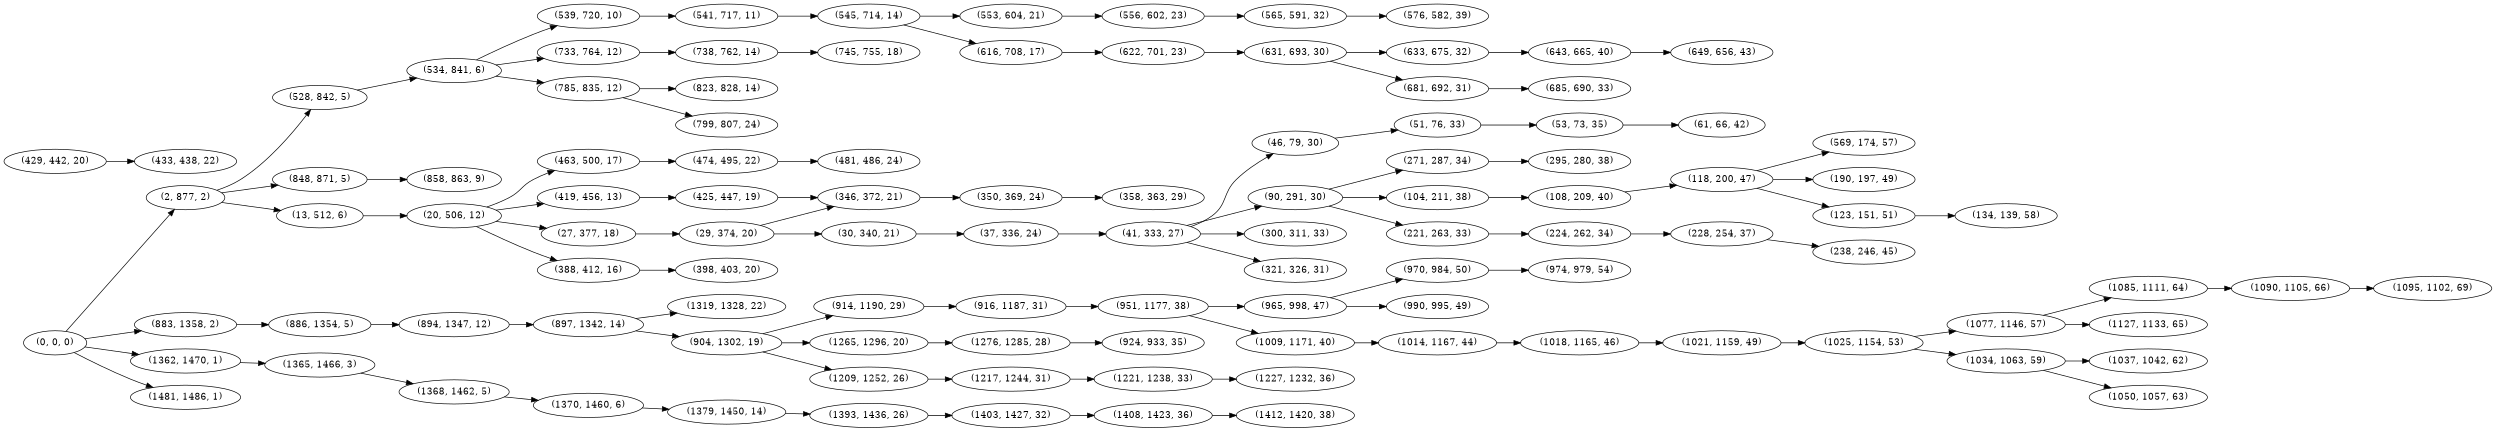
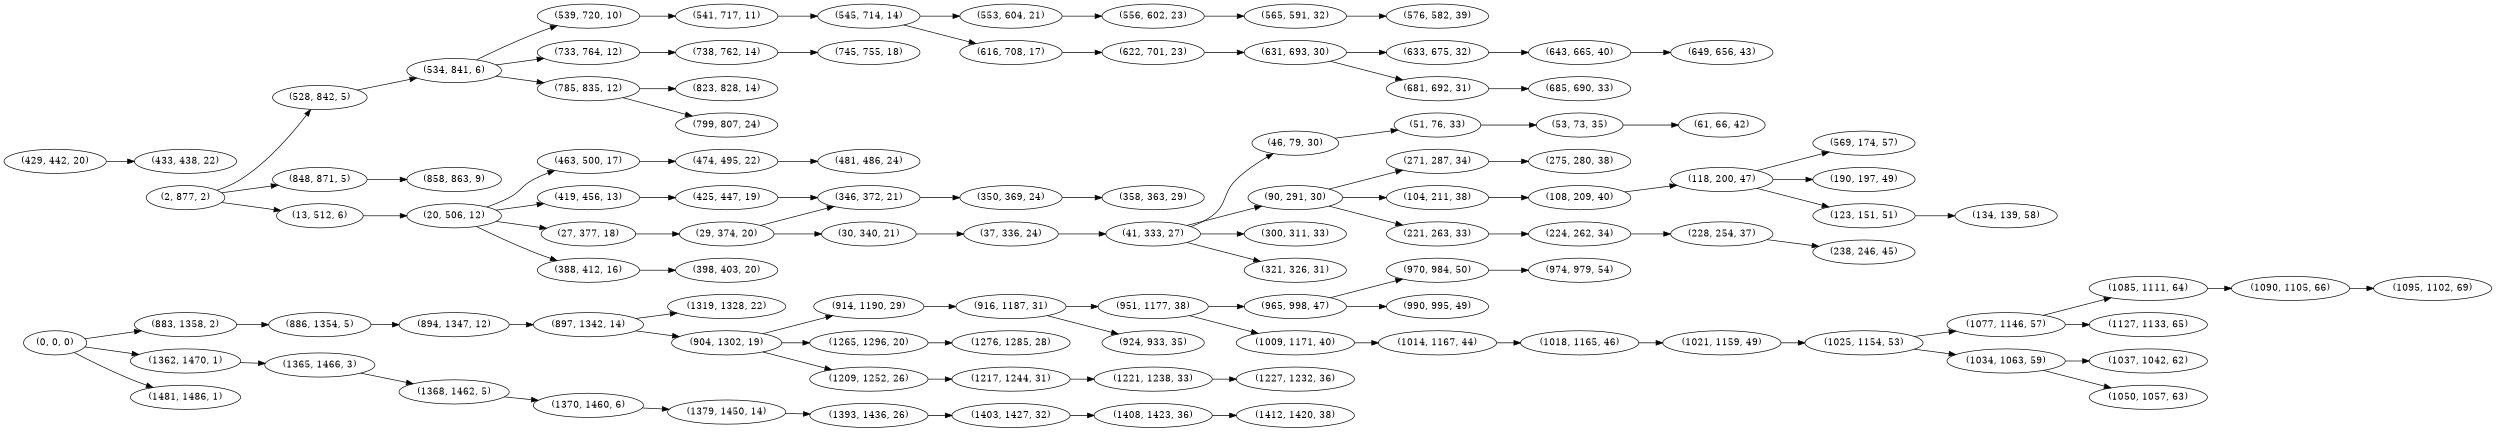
(1580, 161) -> (1580, 161)
(118, 273) -> none
(1083, 343) -> (1079, 324)
